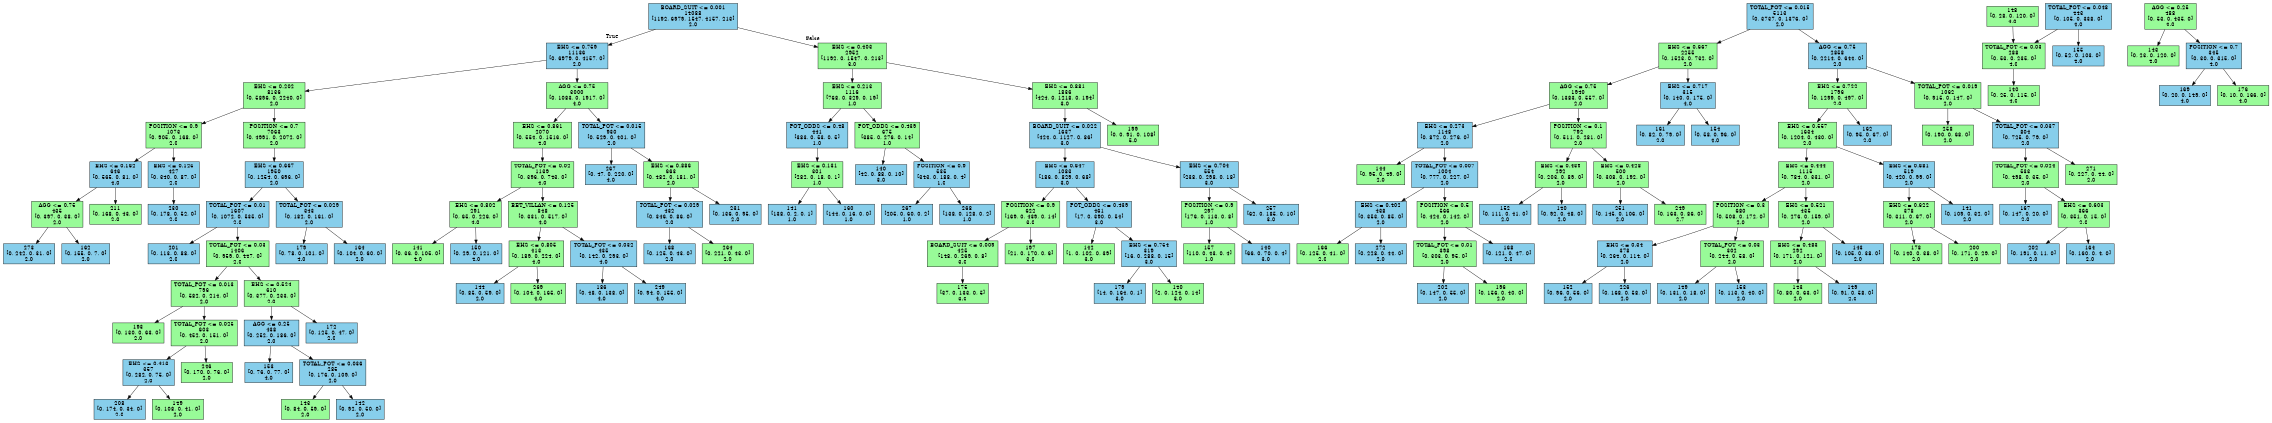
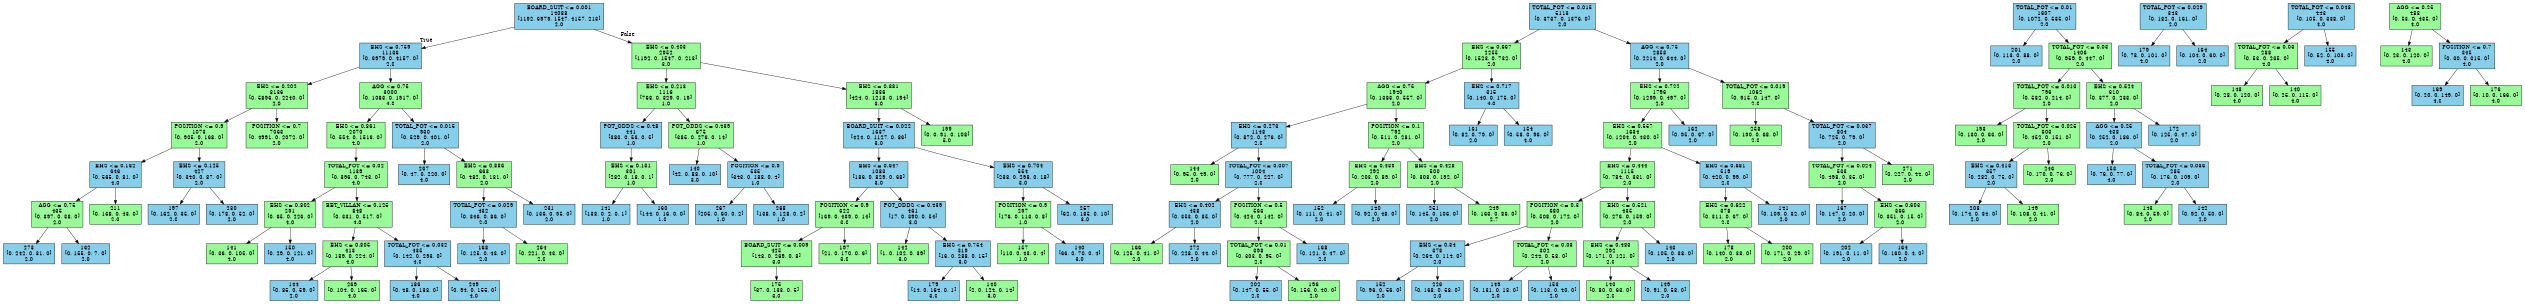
(2013, 33) -> (2252, 76)
(274, 175) -> none
none -> (174, 214)
